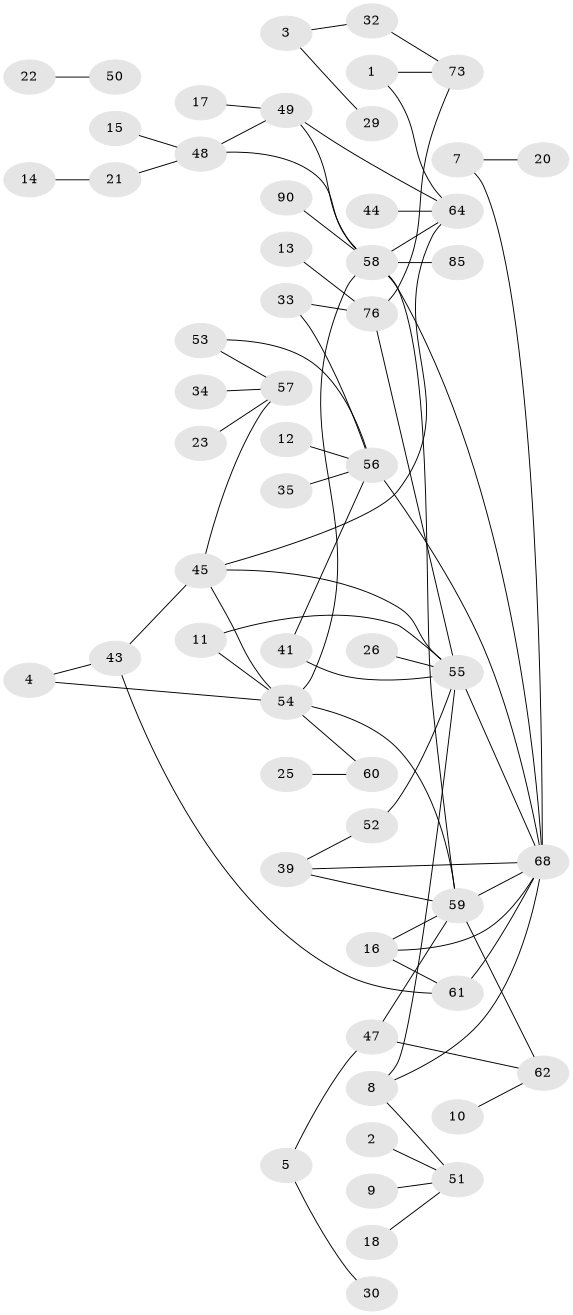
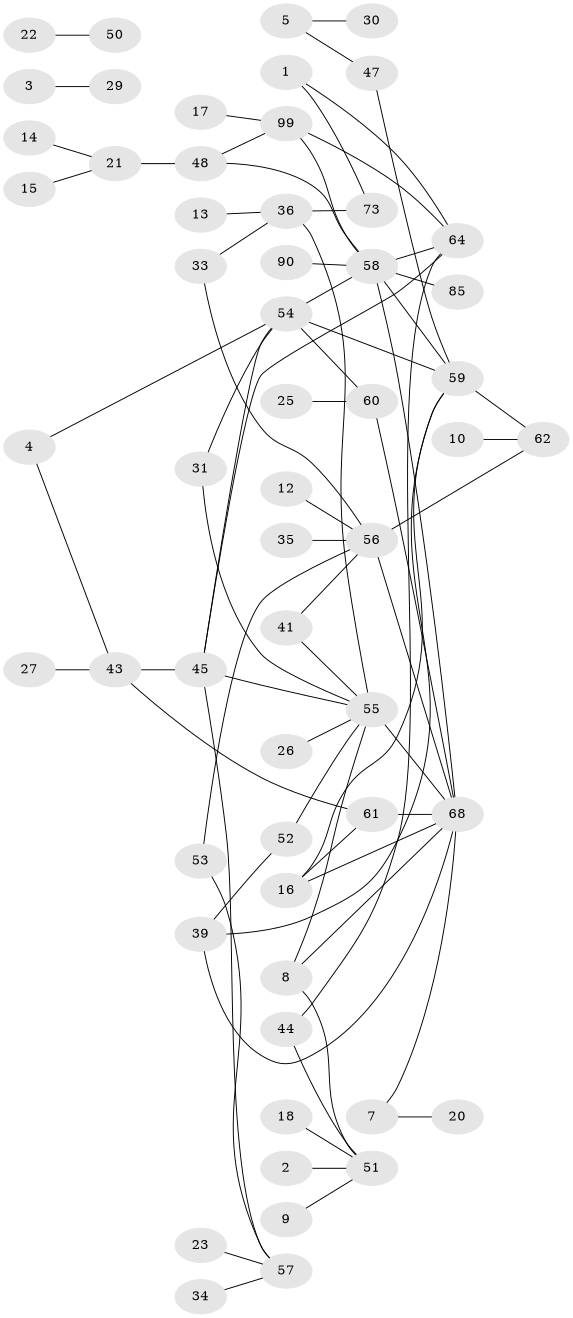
(372, 21) -> none
(286, 110) -> (286, 124)
(158, 141) -> (72, 176)
(372, 314) -> (286, 211)
(201, 640) -> (201, 469)
none -> (29, 670)
(500, 884) -> (401, 532)
(458, 1055) -> (458, 490)
none -> (322, 1103)
